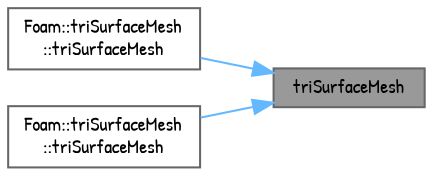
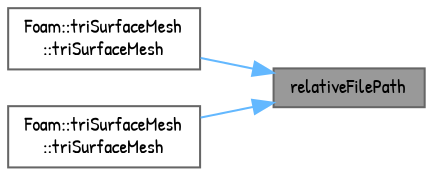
(349, 88) -> (349, 88)
